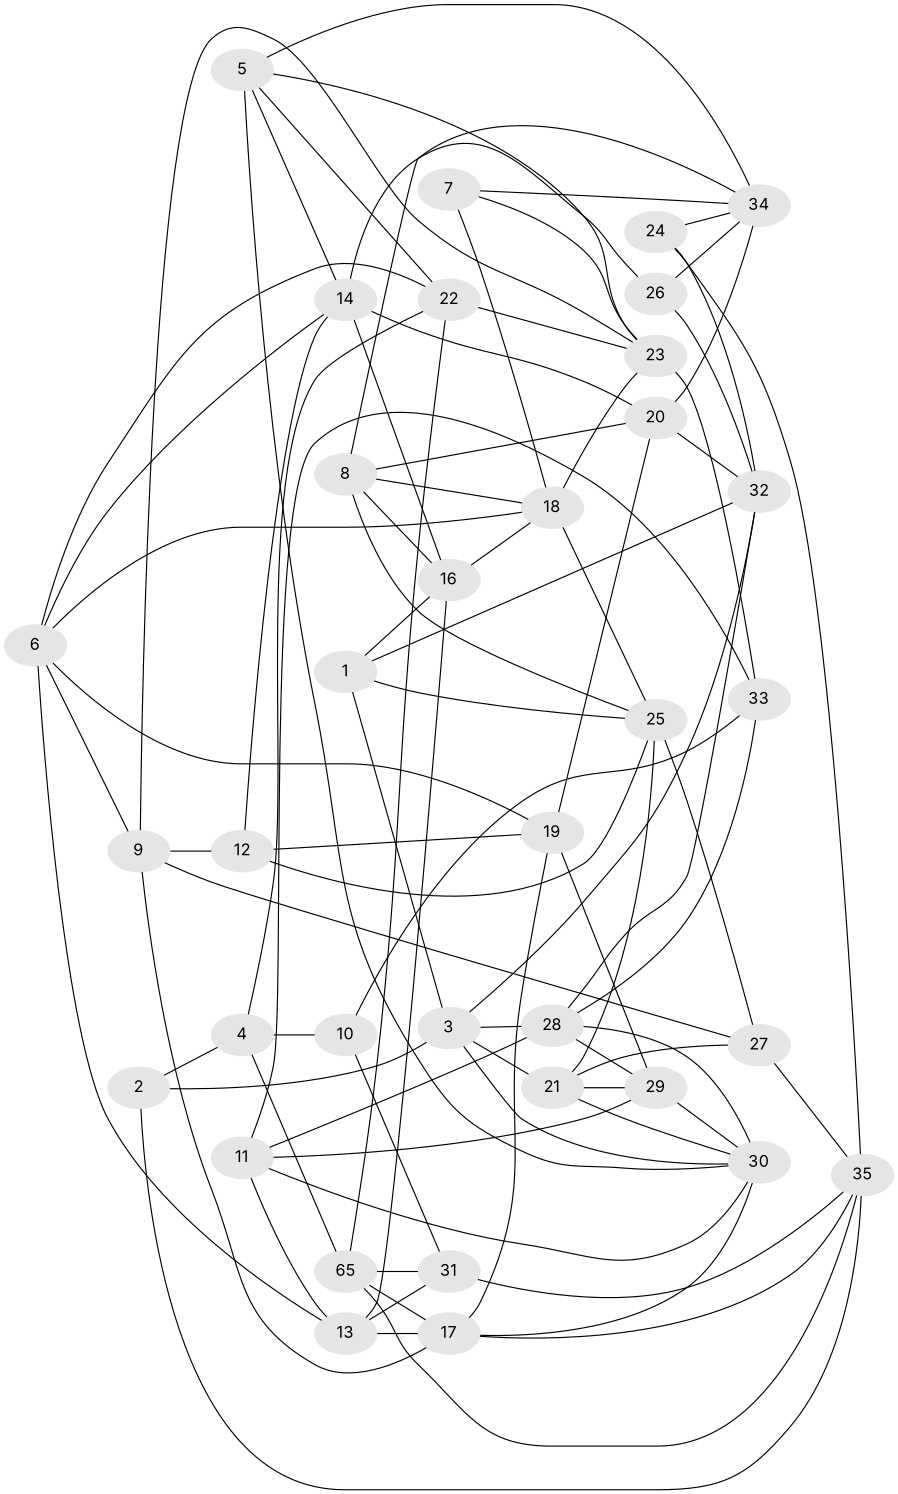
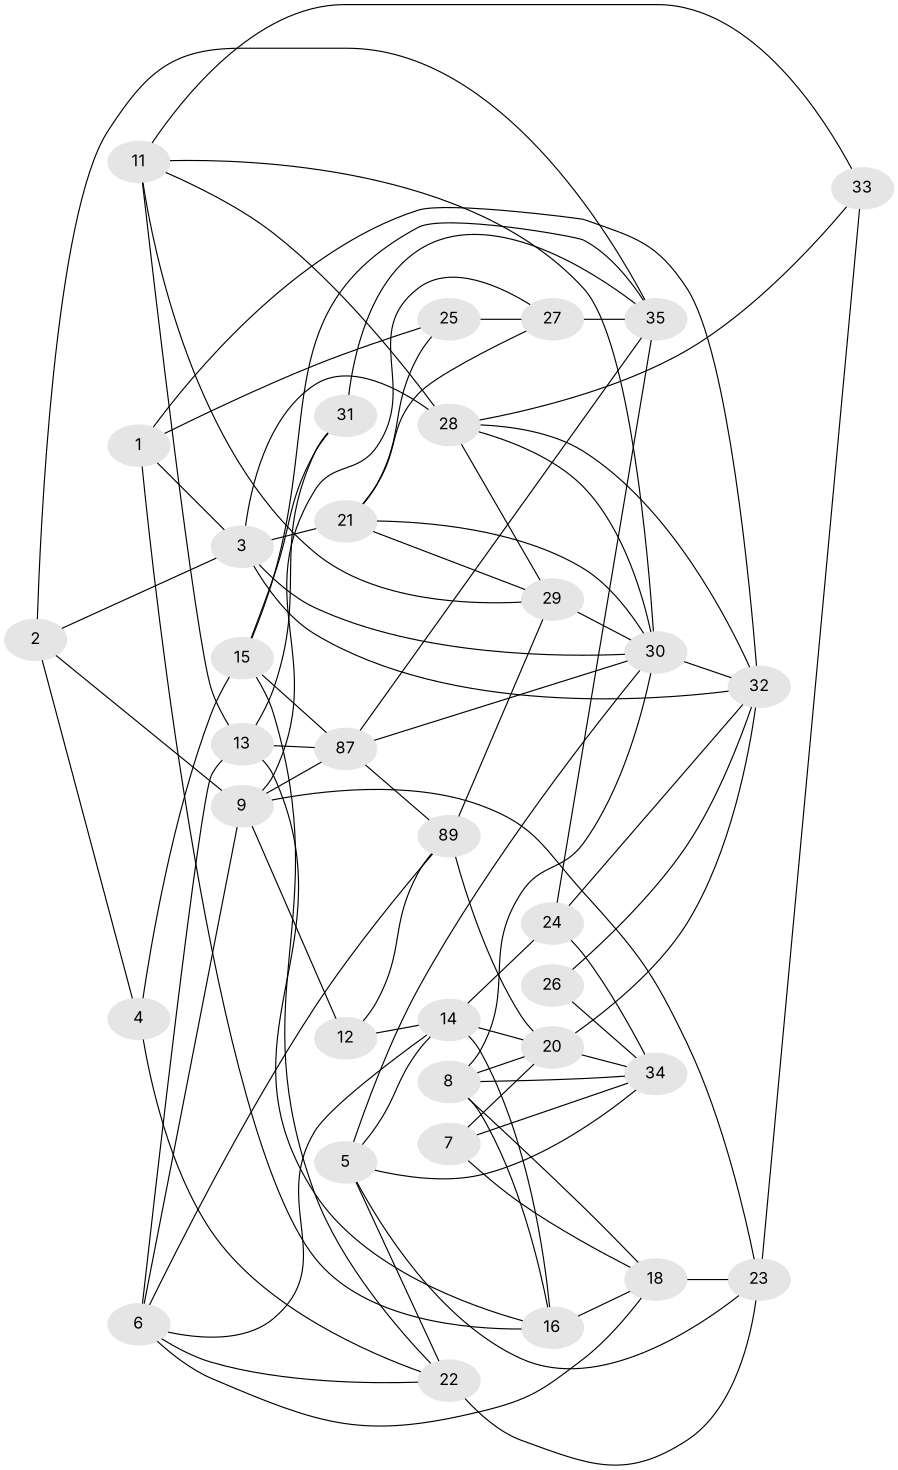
(471, 144) -> (508, 965)
(578, 246) -> (494, 1102)
(600, 605) -> none
(459, 638) -> (552, 867)
none -> (708, 670)
none -> (139, 723)
(552, 833) -> (449, 836)
(497, 893) -> none
(346, 1035) -> none
(346, 1272) -> (242, 658)
(449, 1334) -> (346, 749)
